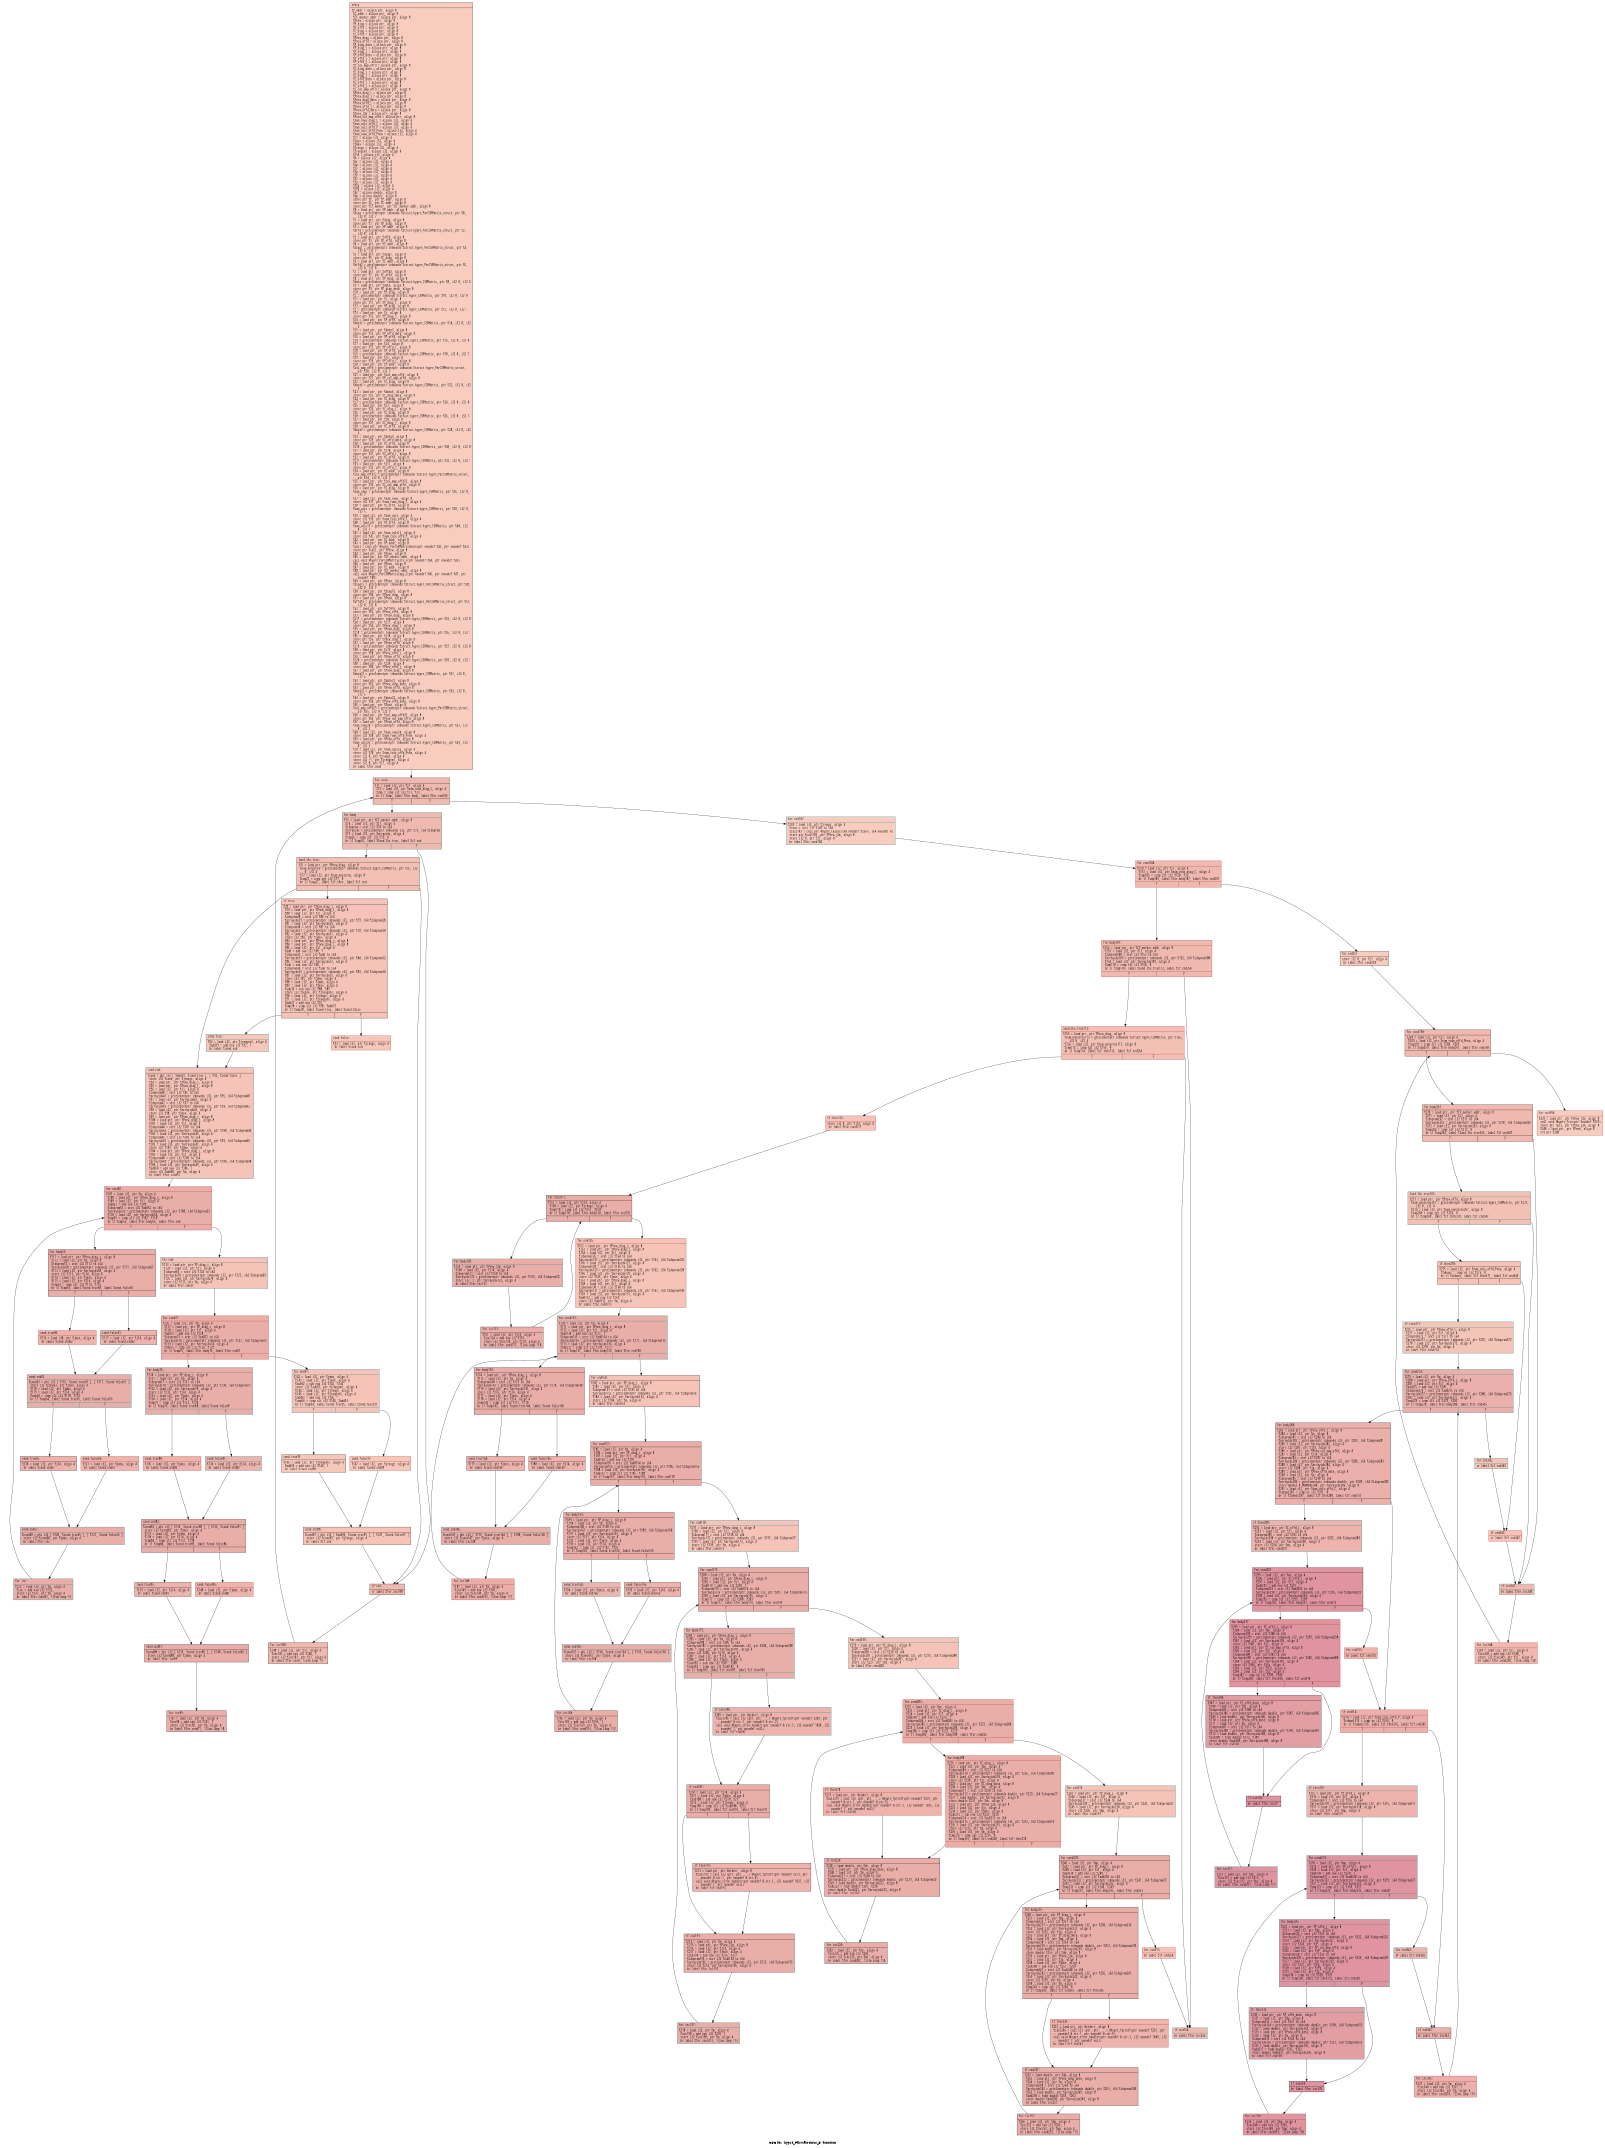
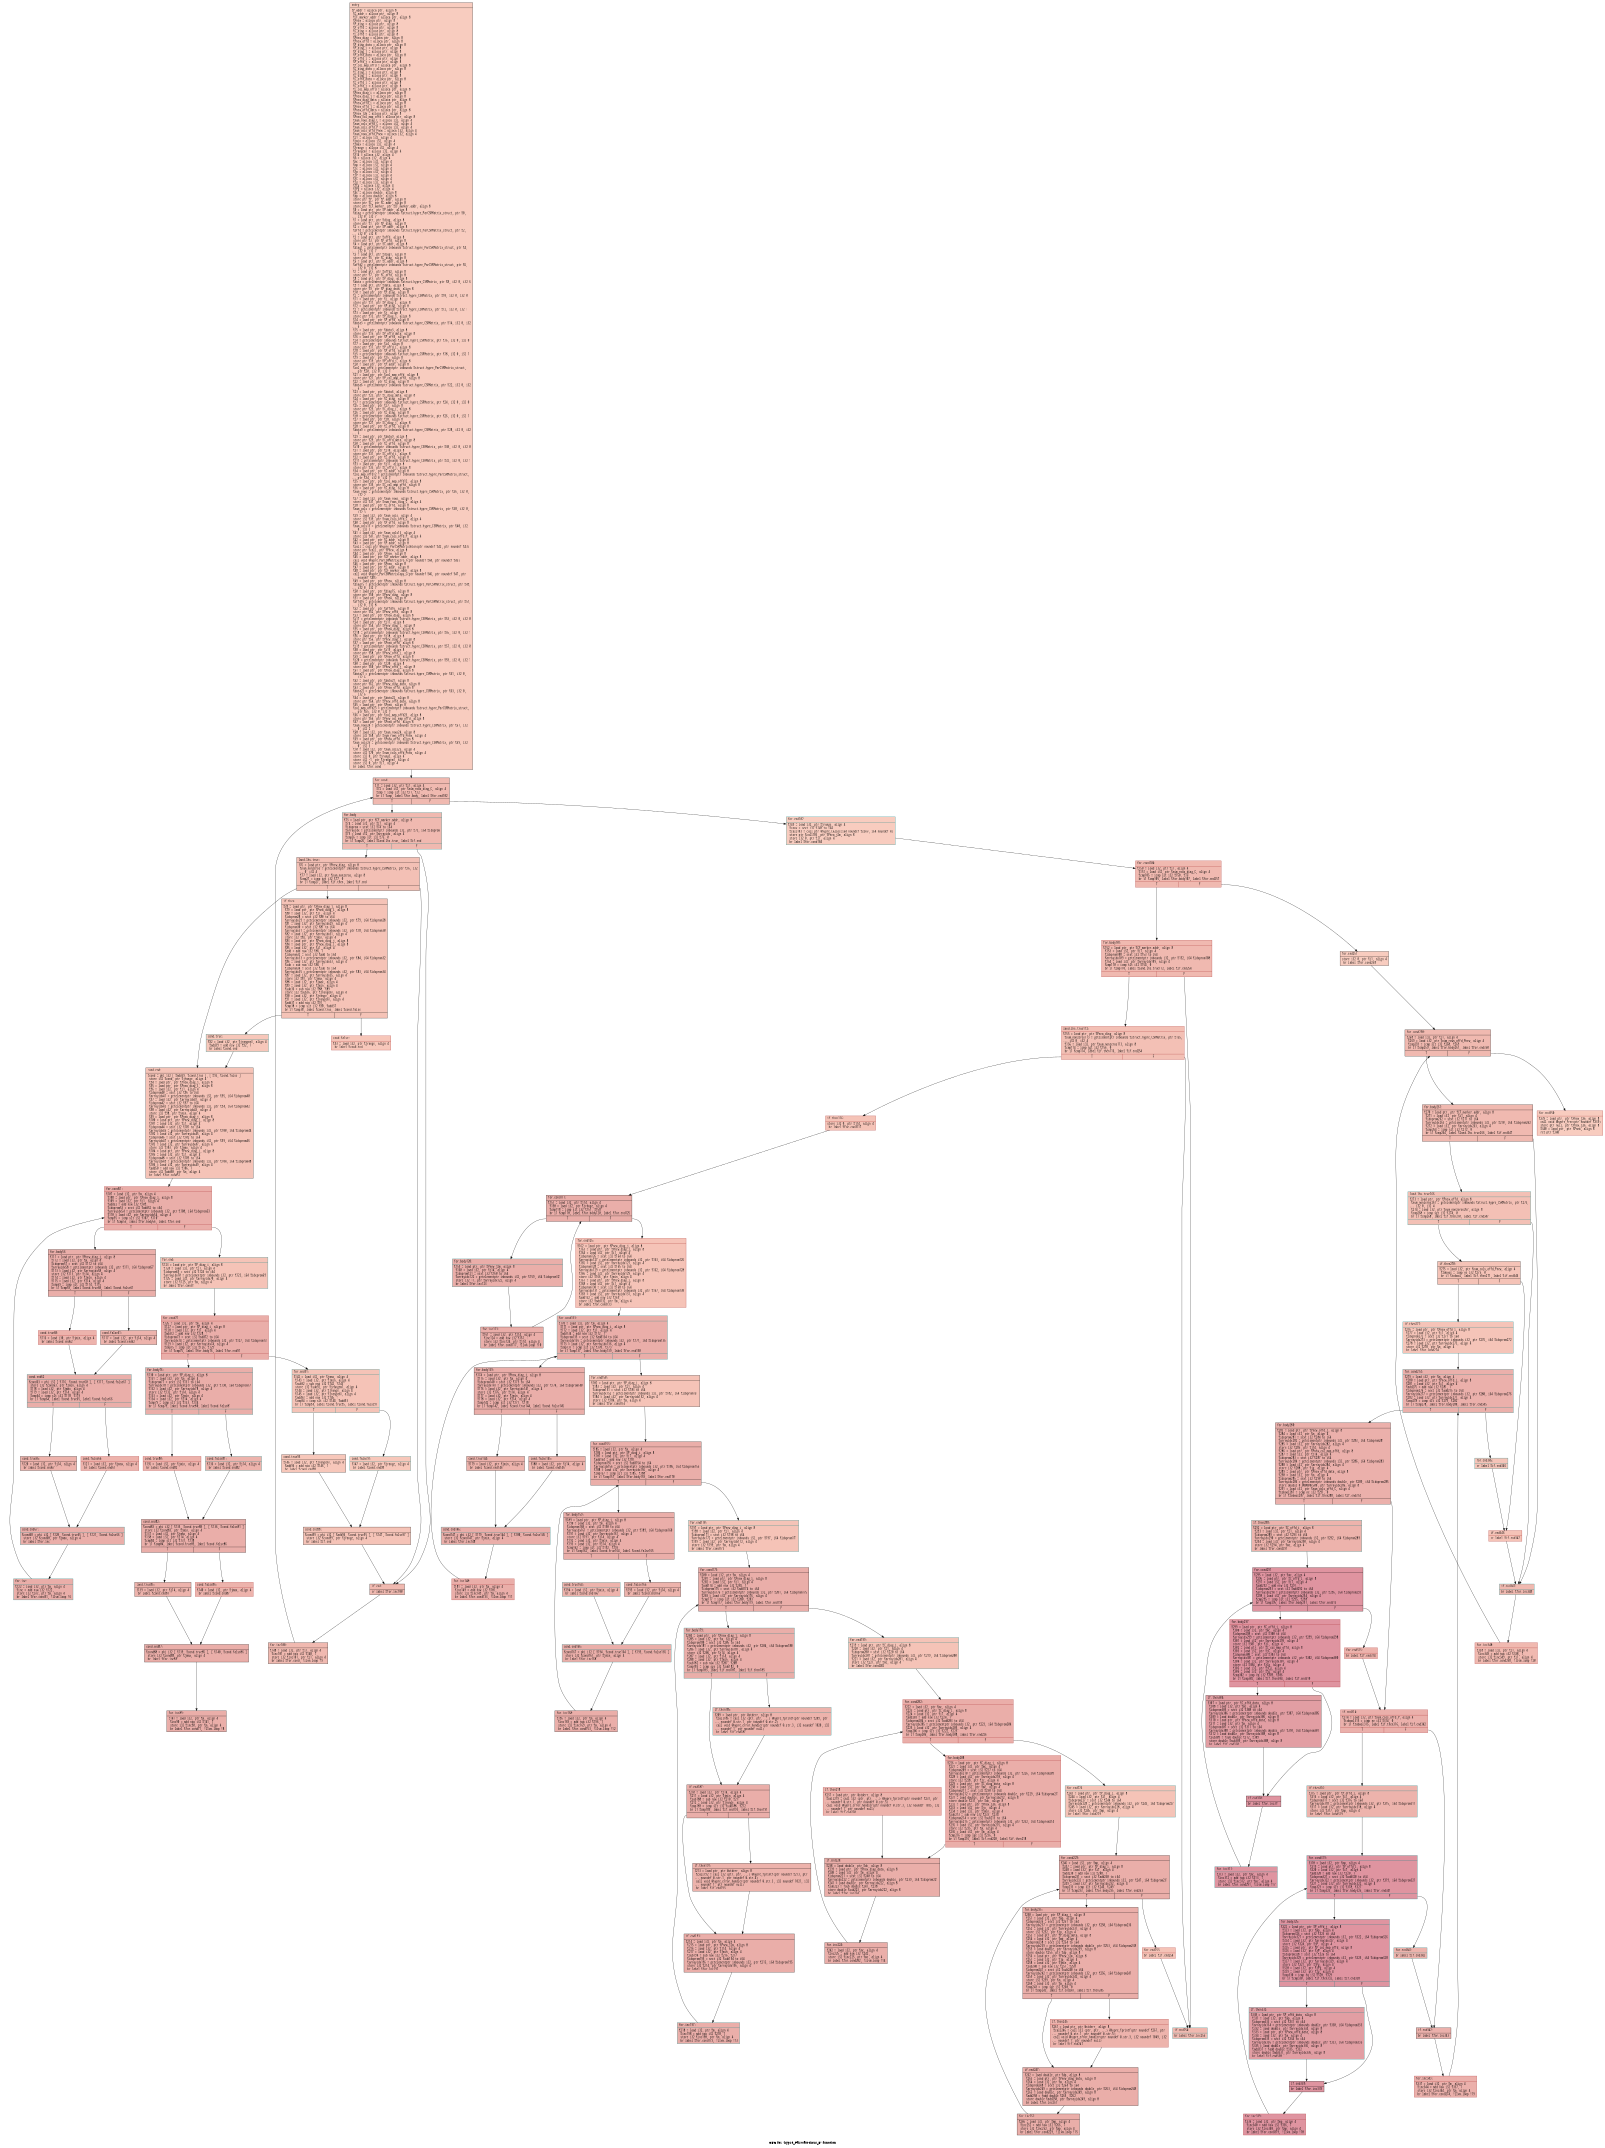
(380, 1463) -> (380, 1463)
(591, 1570) -> none
